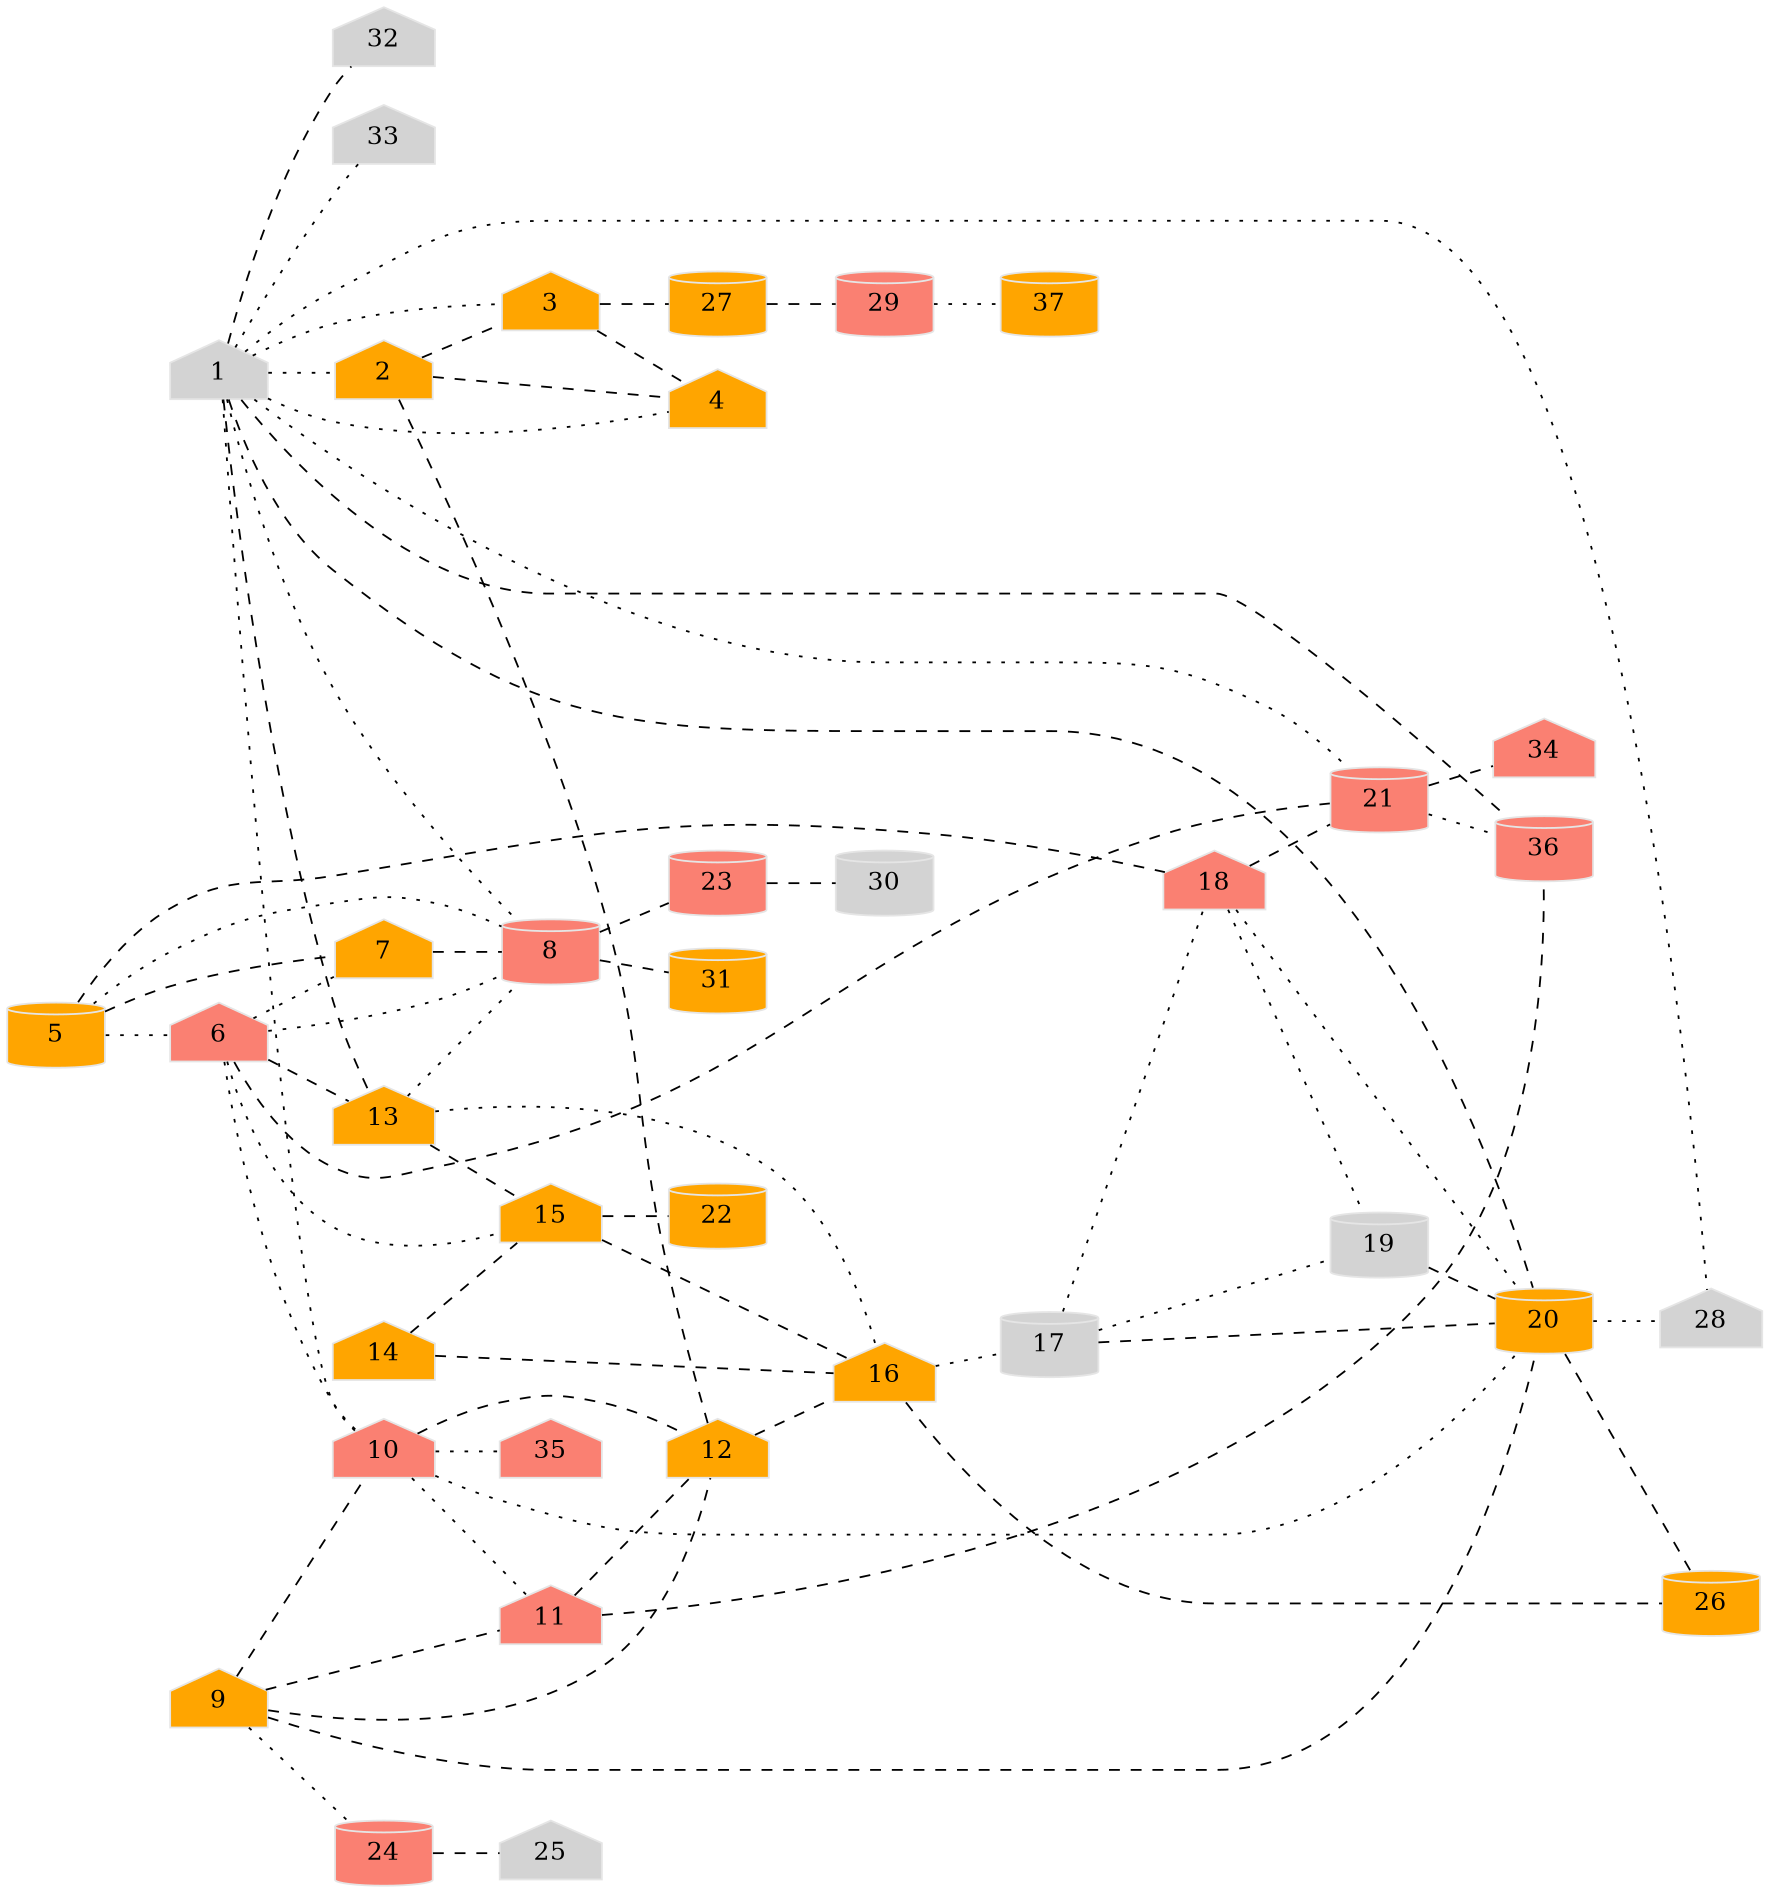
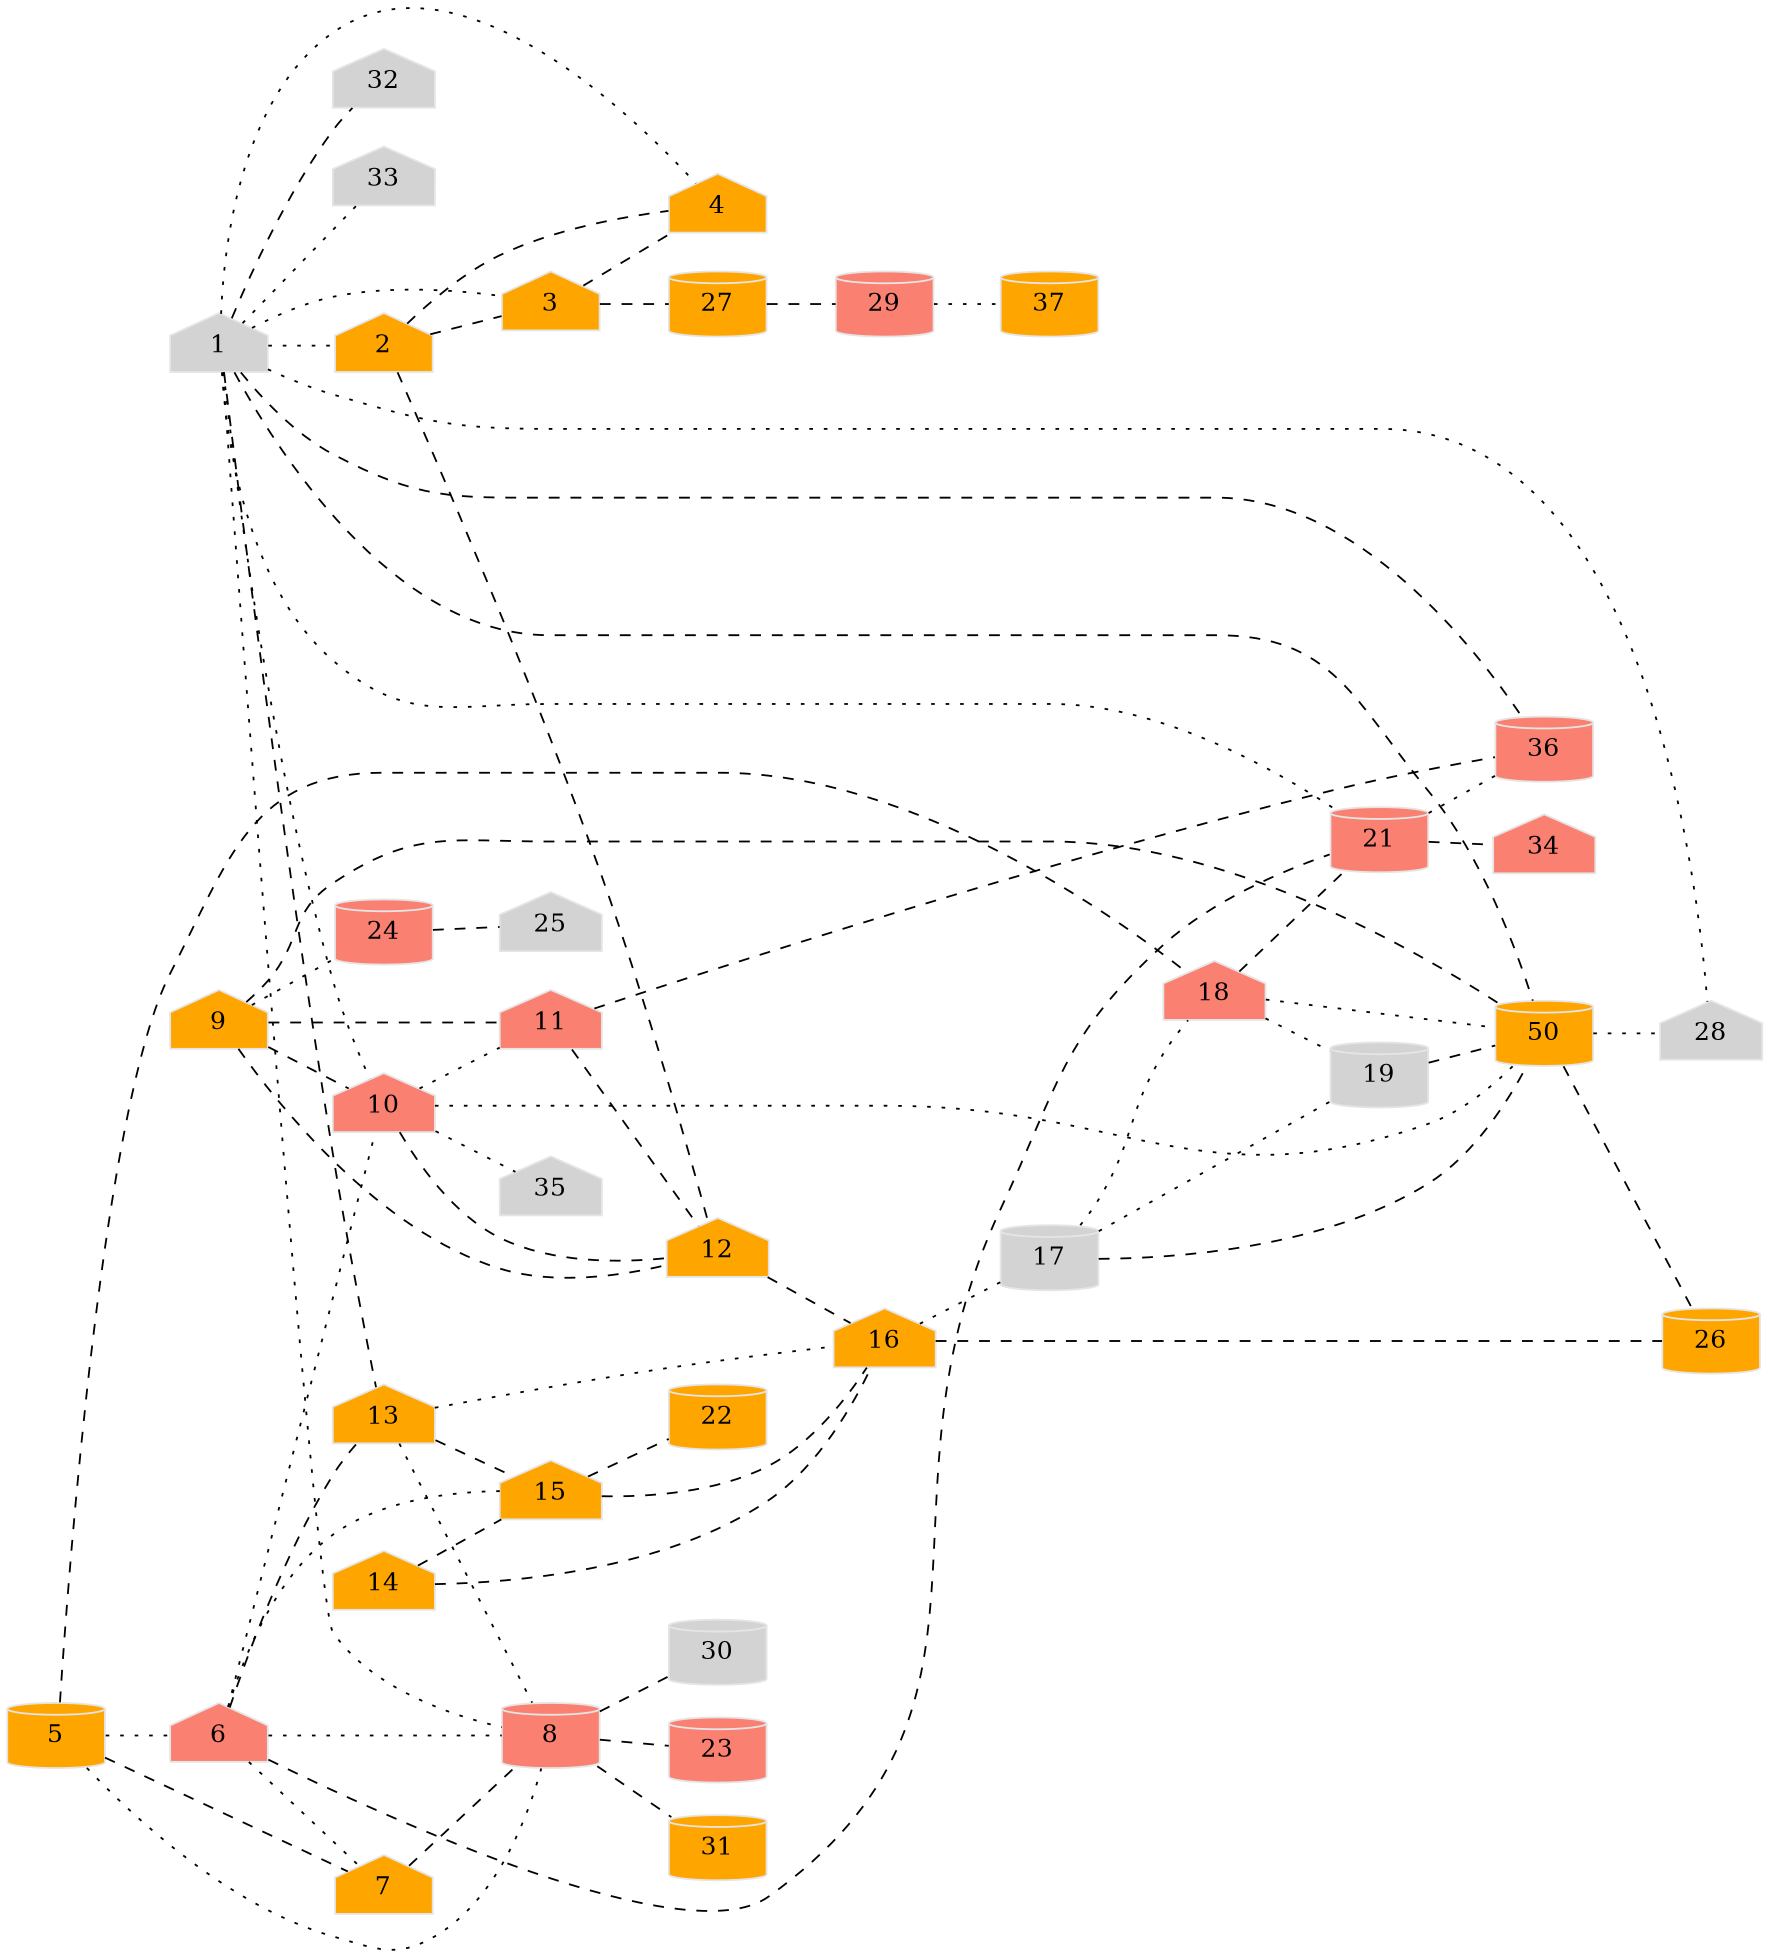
(801, 883) -> (634, 1694)
(1544, 1321) -> (1544, 1033)
(551, 1451) -> (551, 1189)
